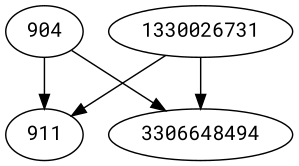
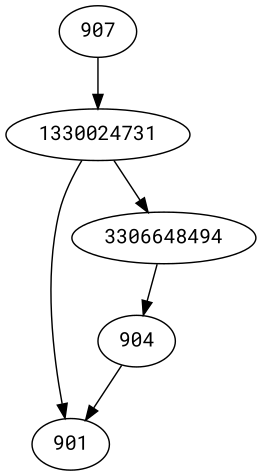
none -> (98, 32)
(201, 32) -> (98, 135)
(112, 77) -> (152, 283)
(44, 135) -> (71, 444)
